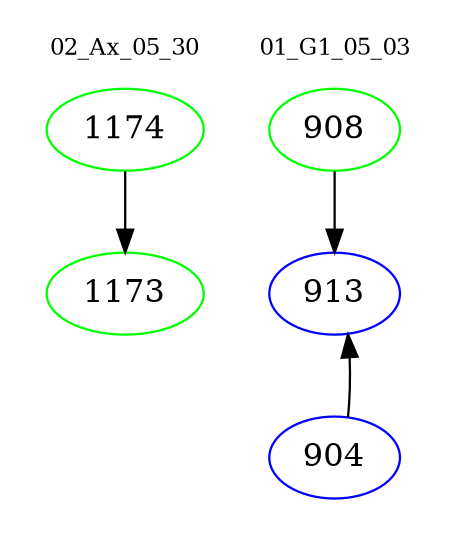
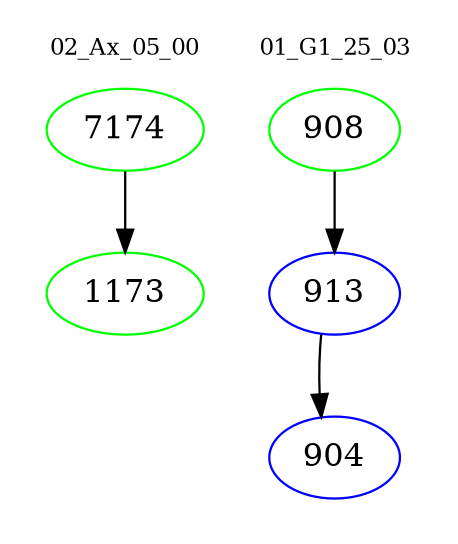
(125, 49) -> (125, 49)
(336, 49) -> (336, 49)
(125, 130) -> (125, 130)
(350, 387) -> (319, 364)
